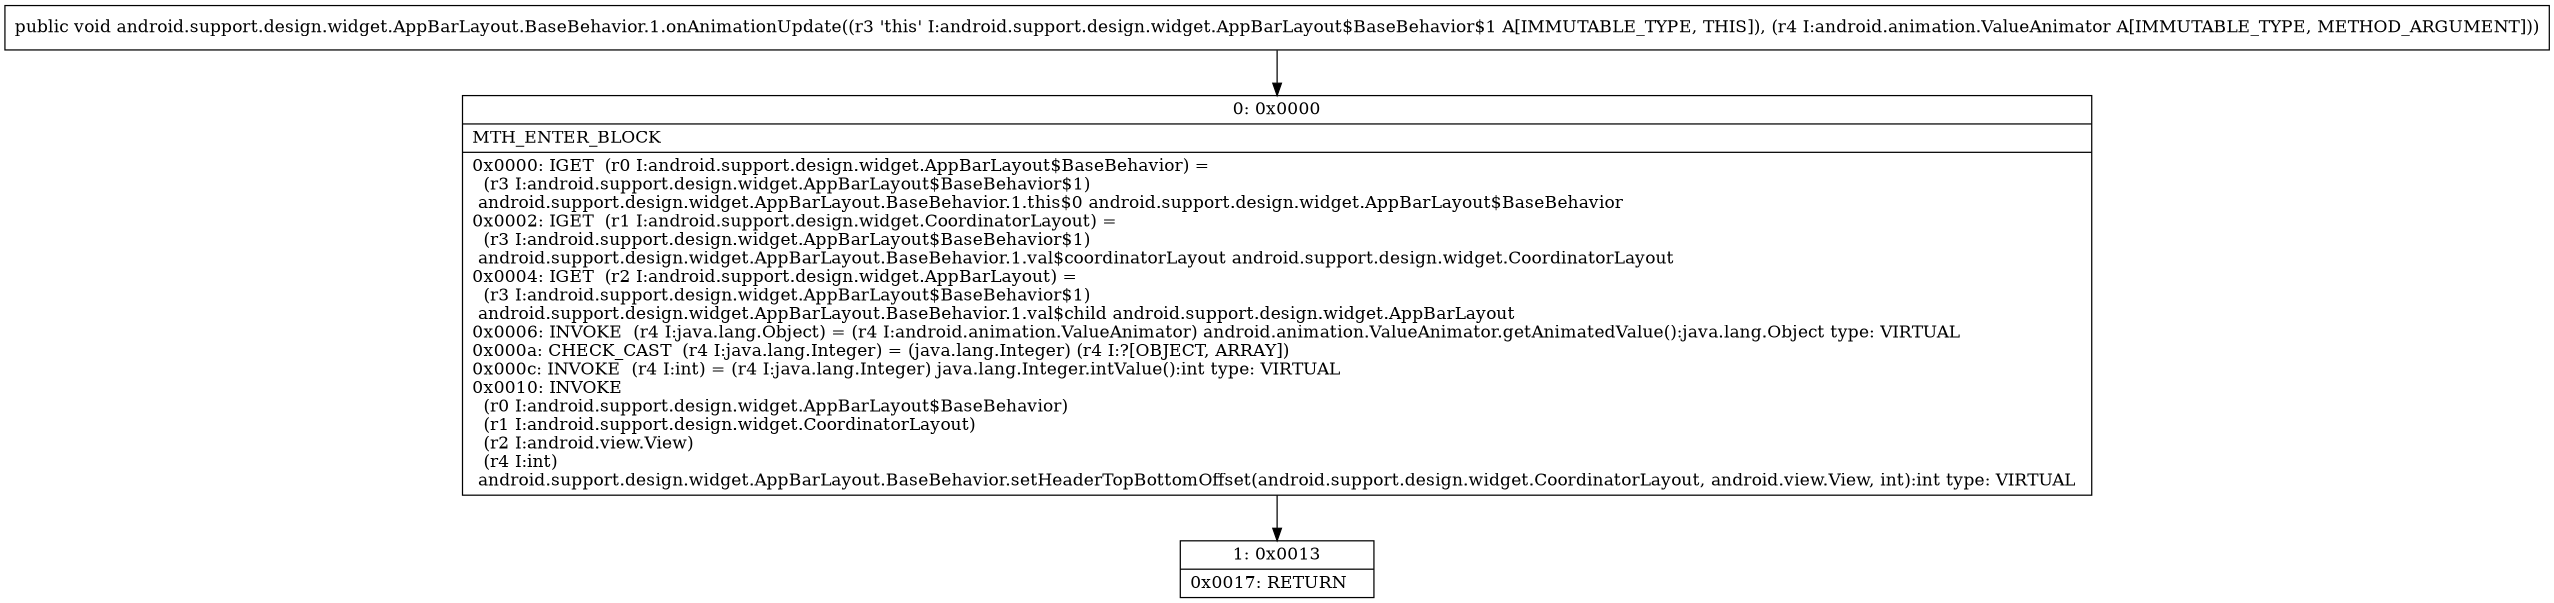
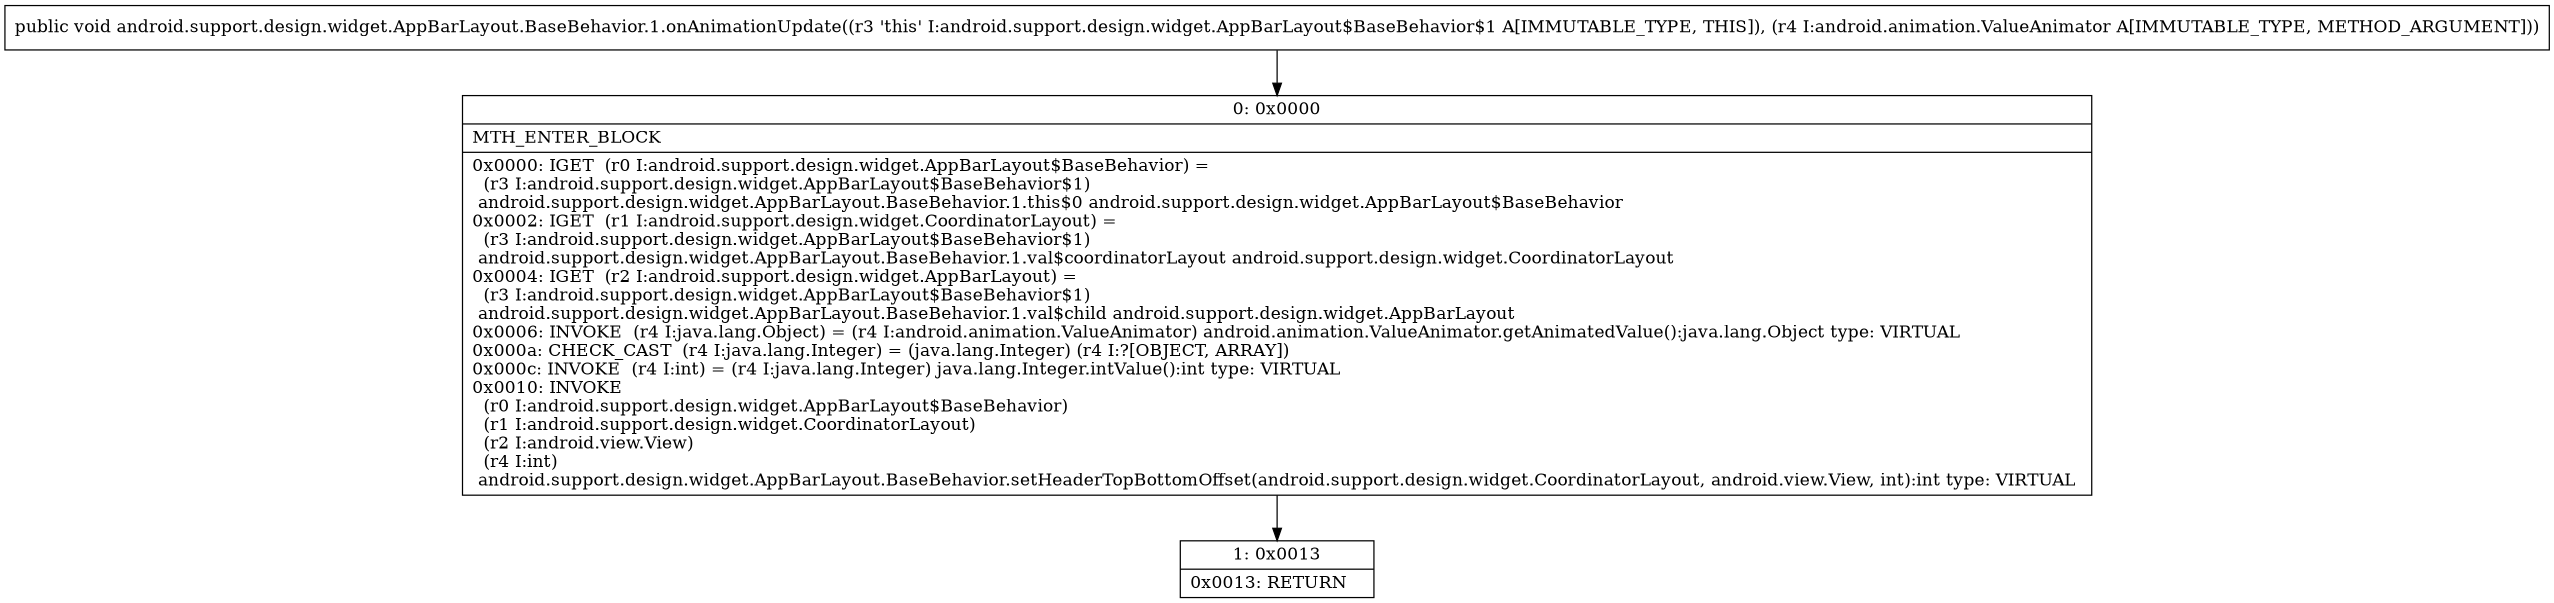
(1277, 583) -> (1277, 583)
